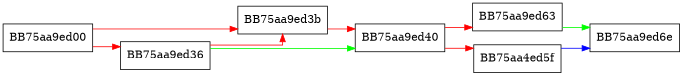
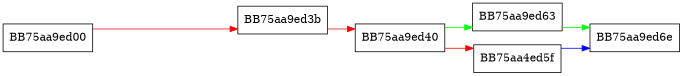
(455, 27) -> (455, 27)
(165, 56) -> none
